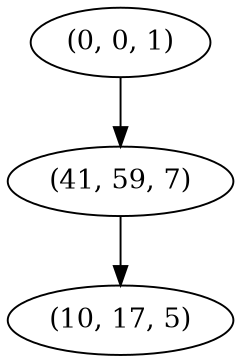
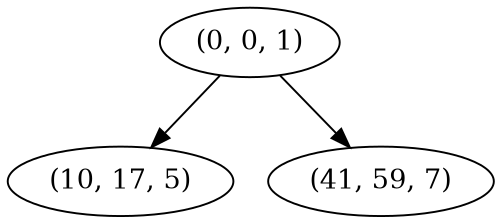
(121, 241) -> (192, 104)
